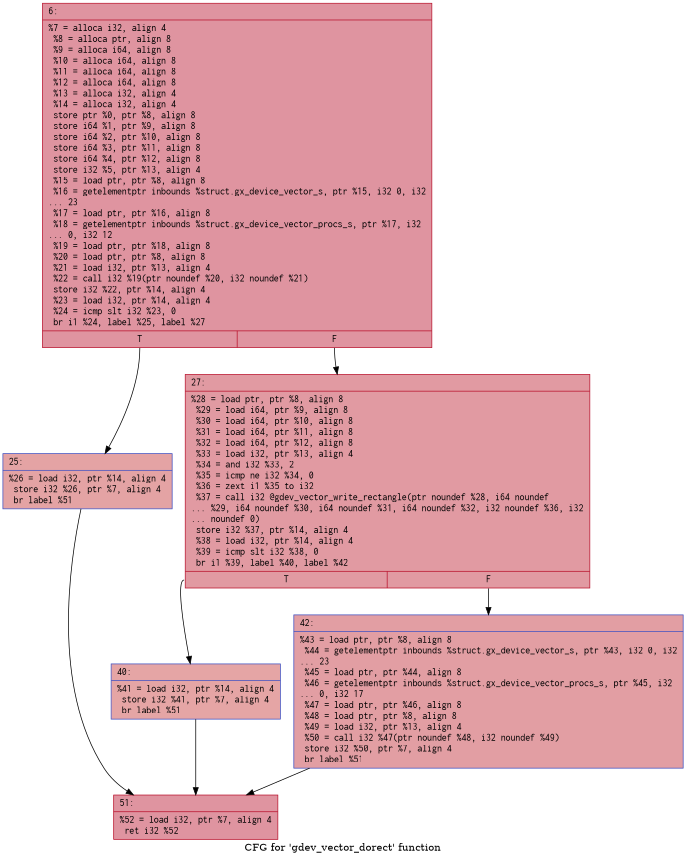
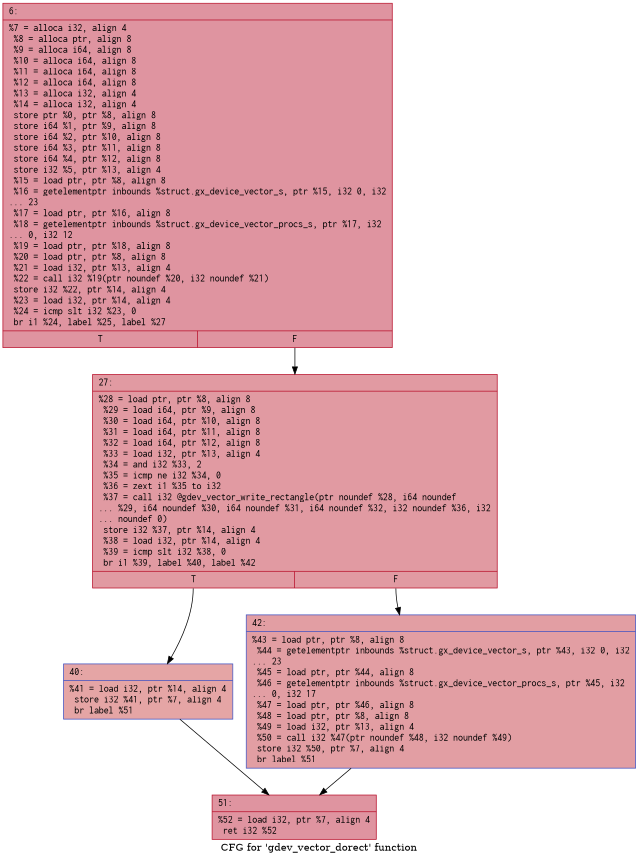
(88, 481) -> none
